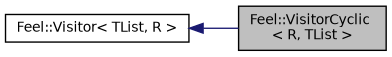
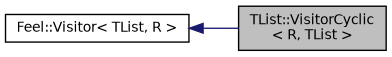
(312, 28) -> (312, 28)
